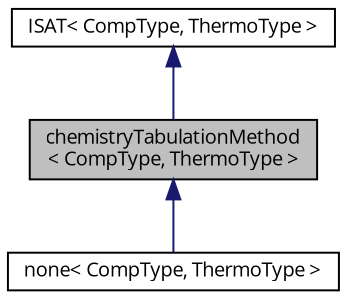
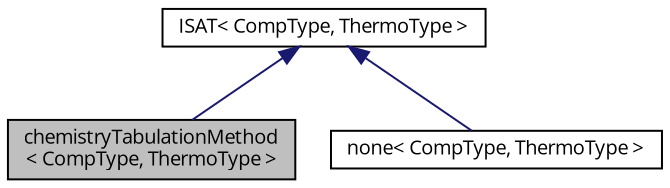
(173, 226) -> (419, 95)
